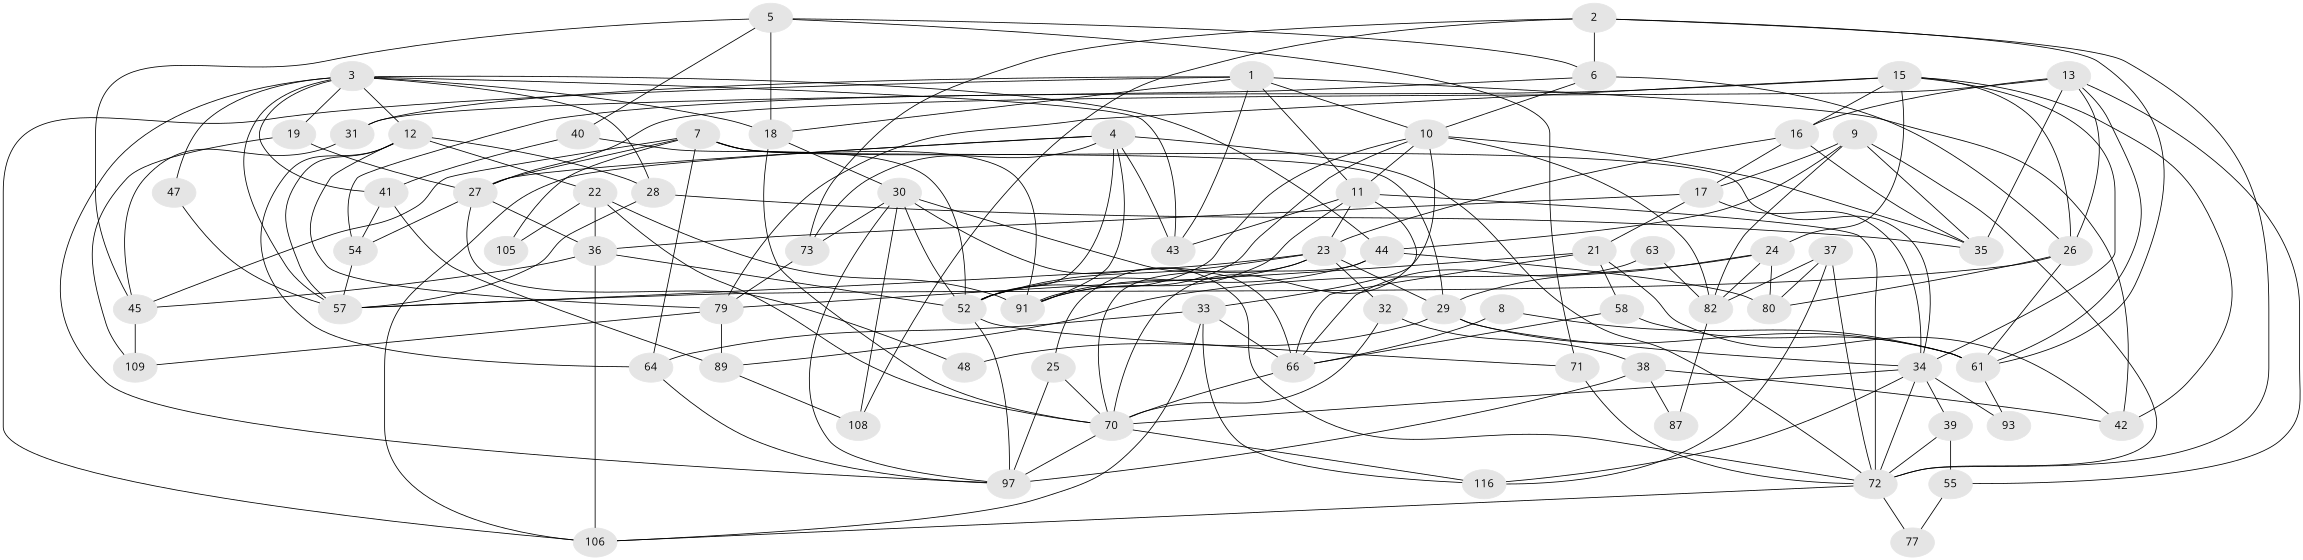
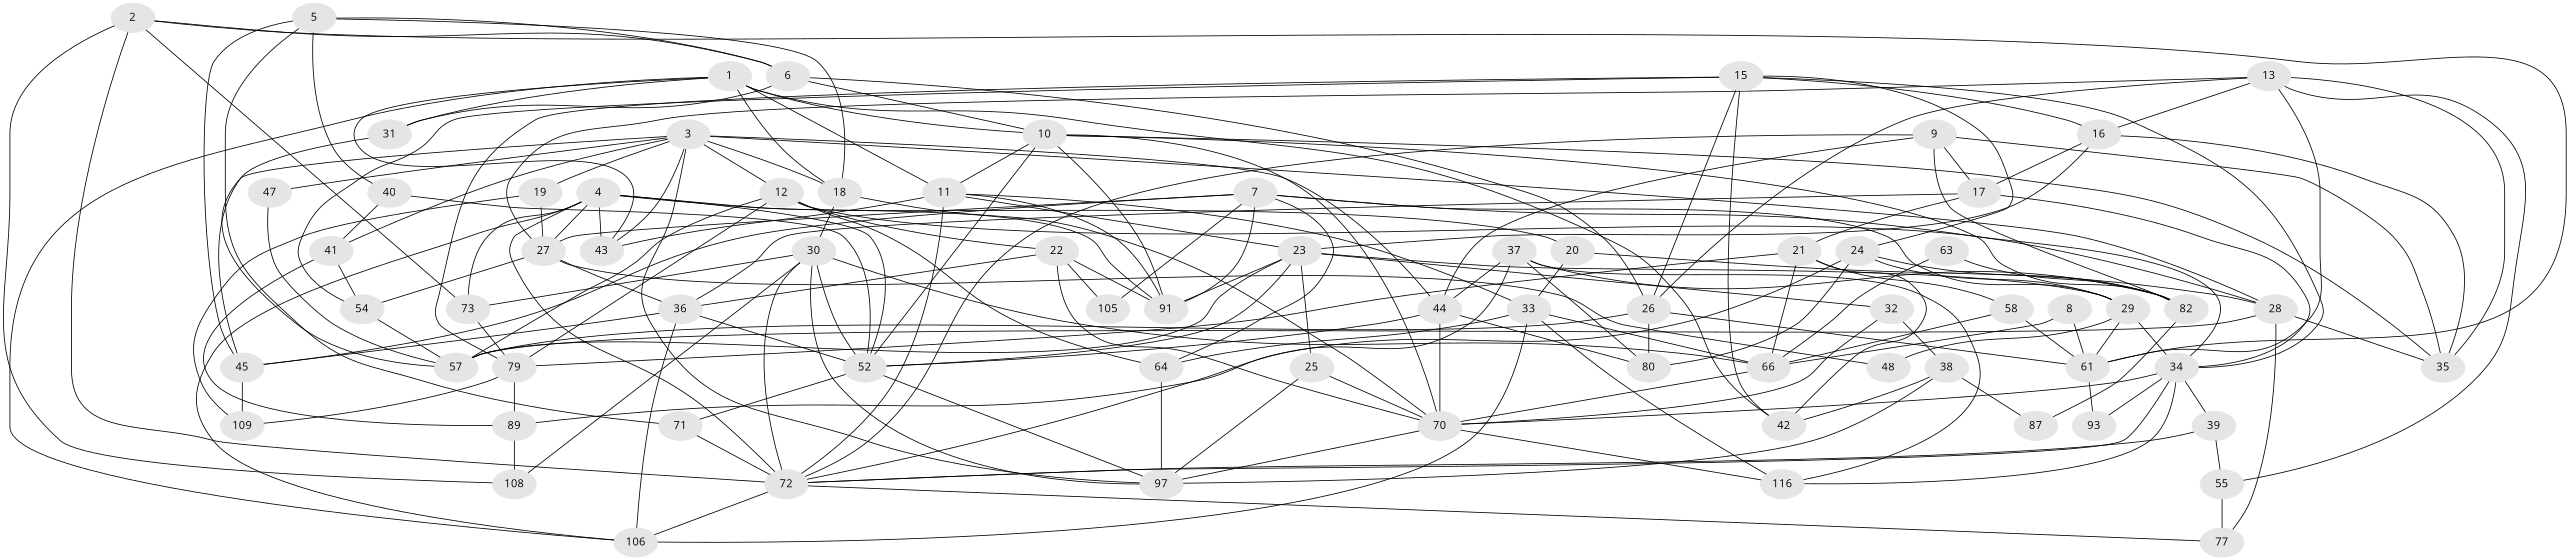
none -> (1573, 251)
none -> (1481, 278)
none -> (2268, 430)
